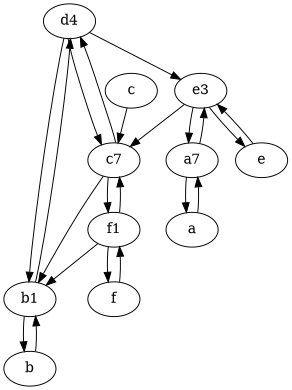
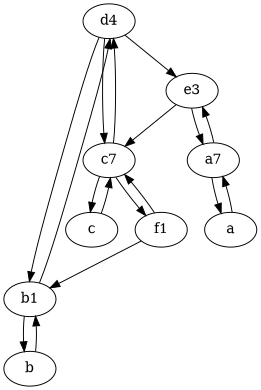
(262, 160) -> none
(72, 224) -> (95, 189)
(114, 299) -> none
